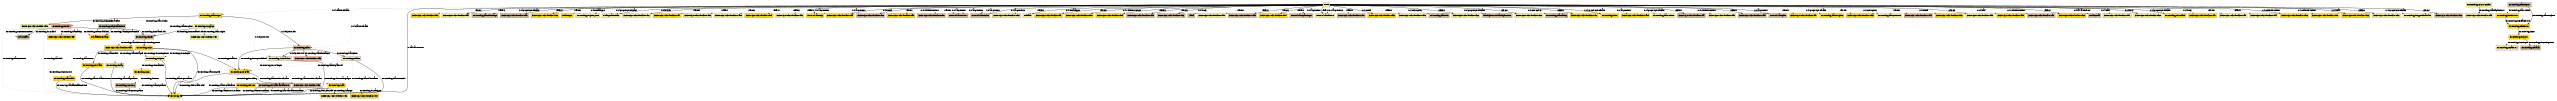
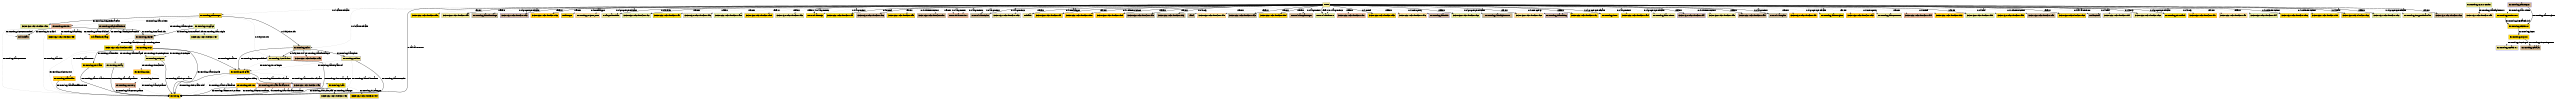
(1497, 16) -> (1497, 16)
